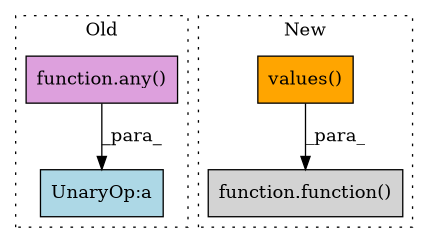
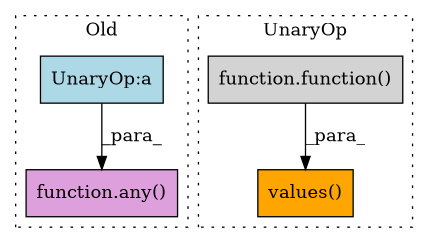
(306, 31) -> (306, 31)
(102, 130) -> (102, 130)
(306, 130) -> (306, 130)
